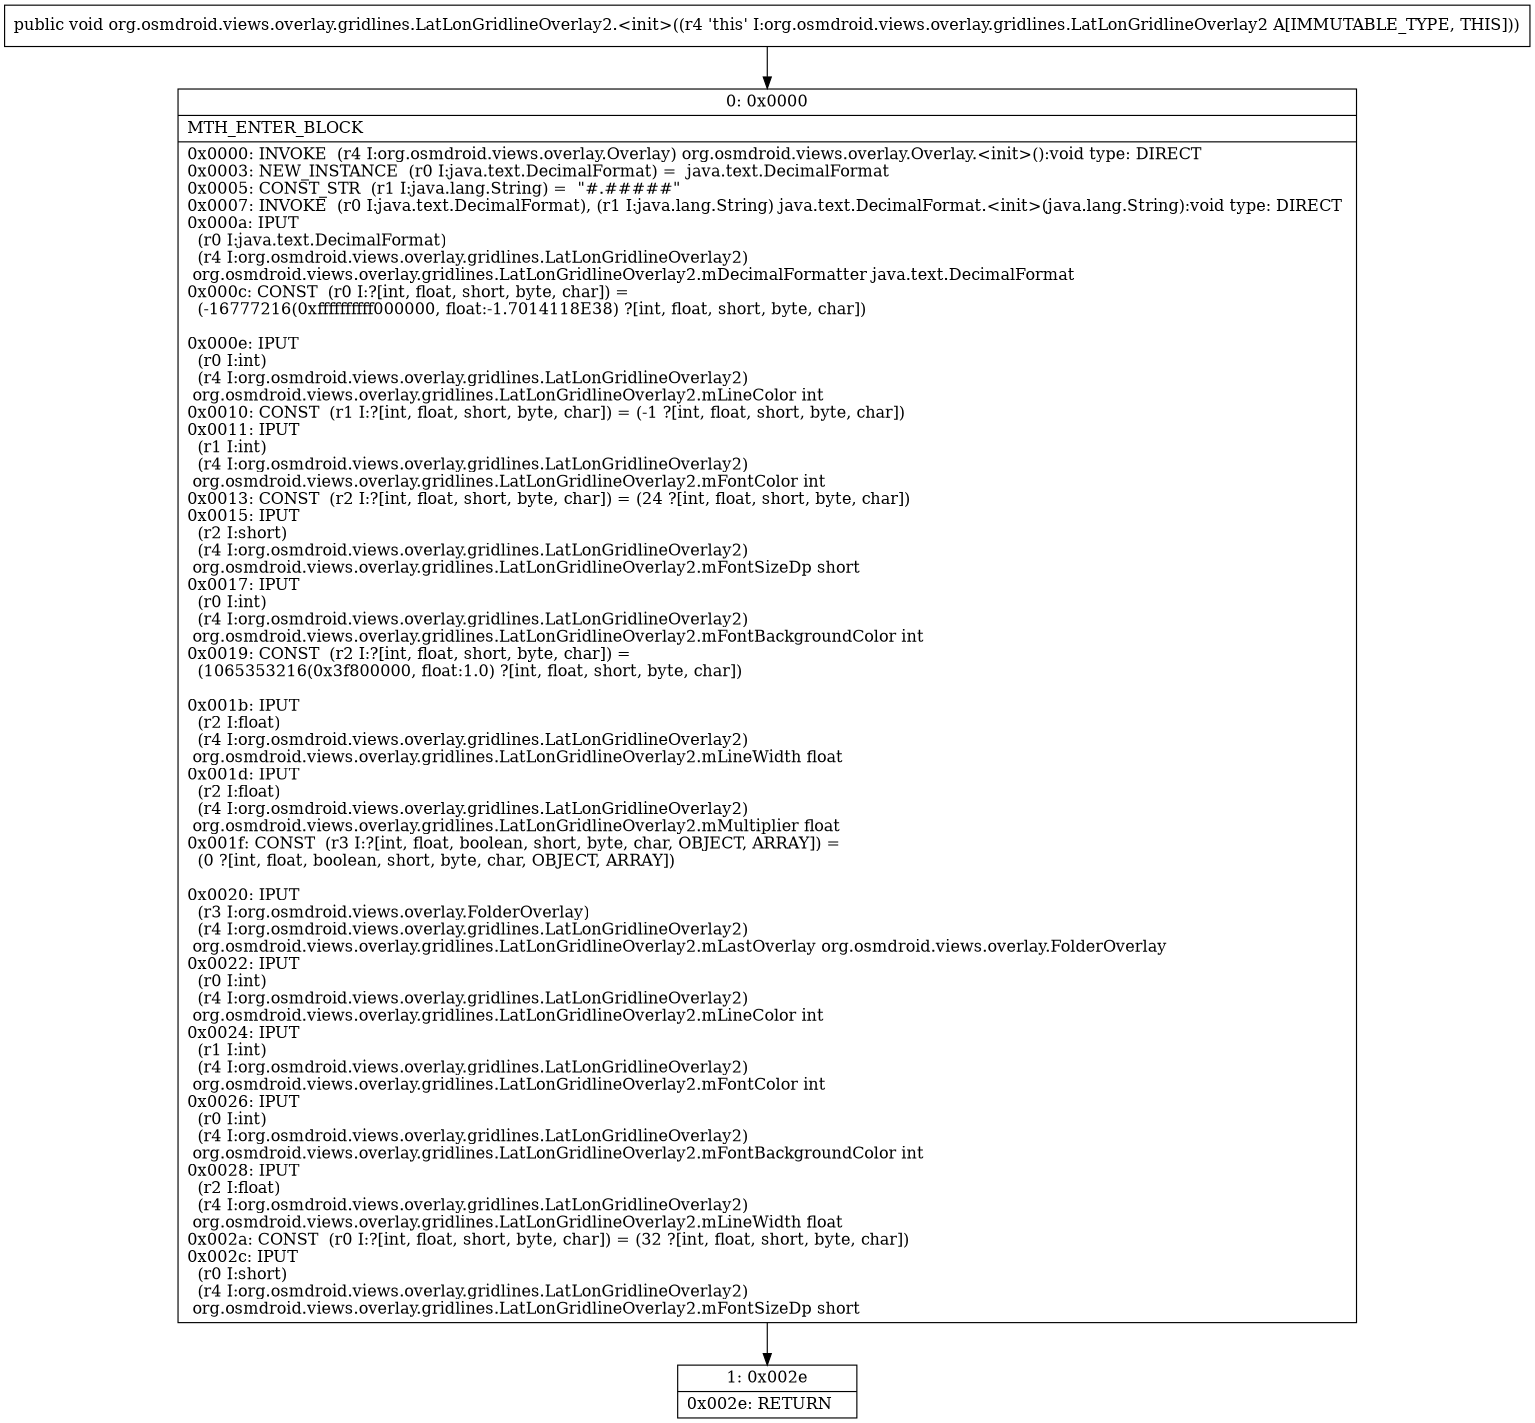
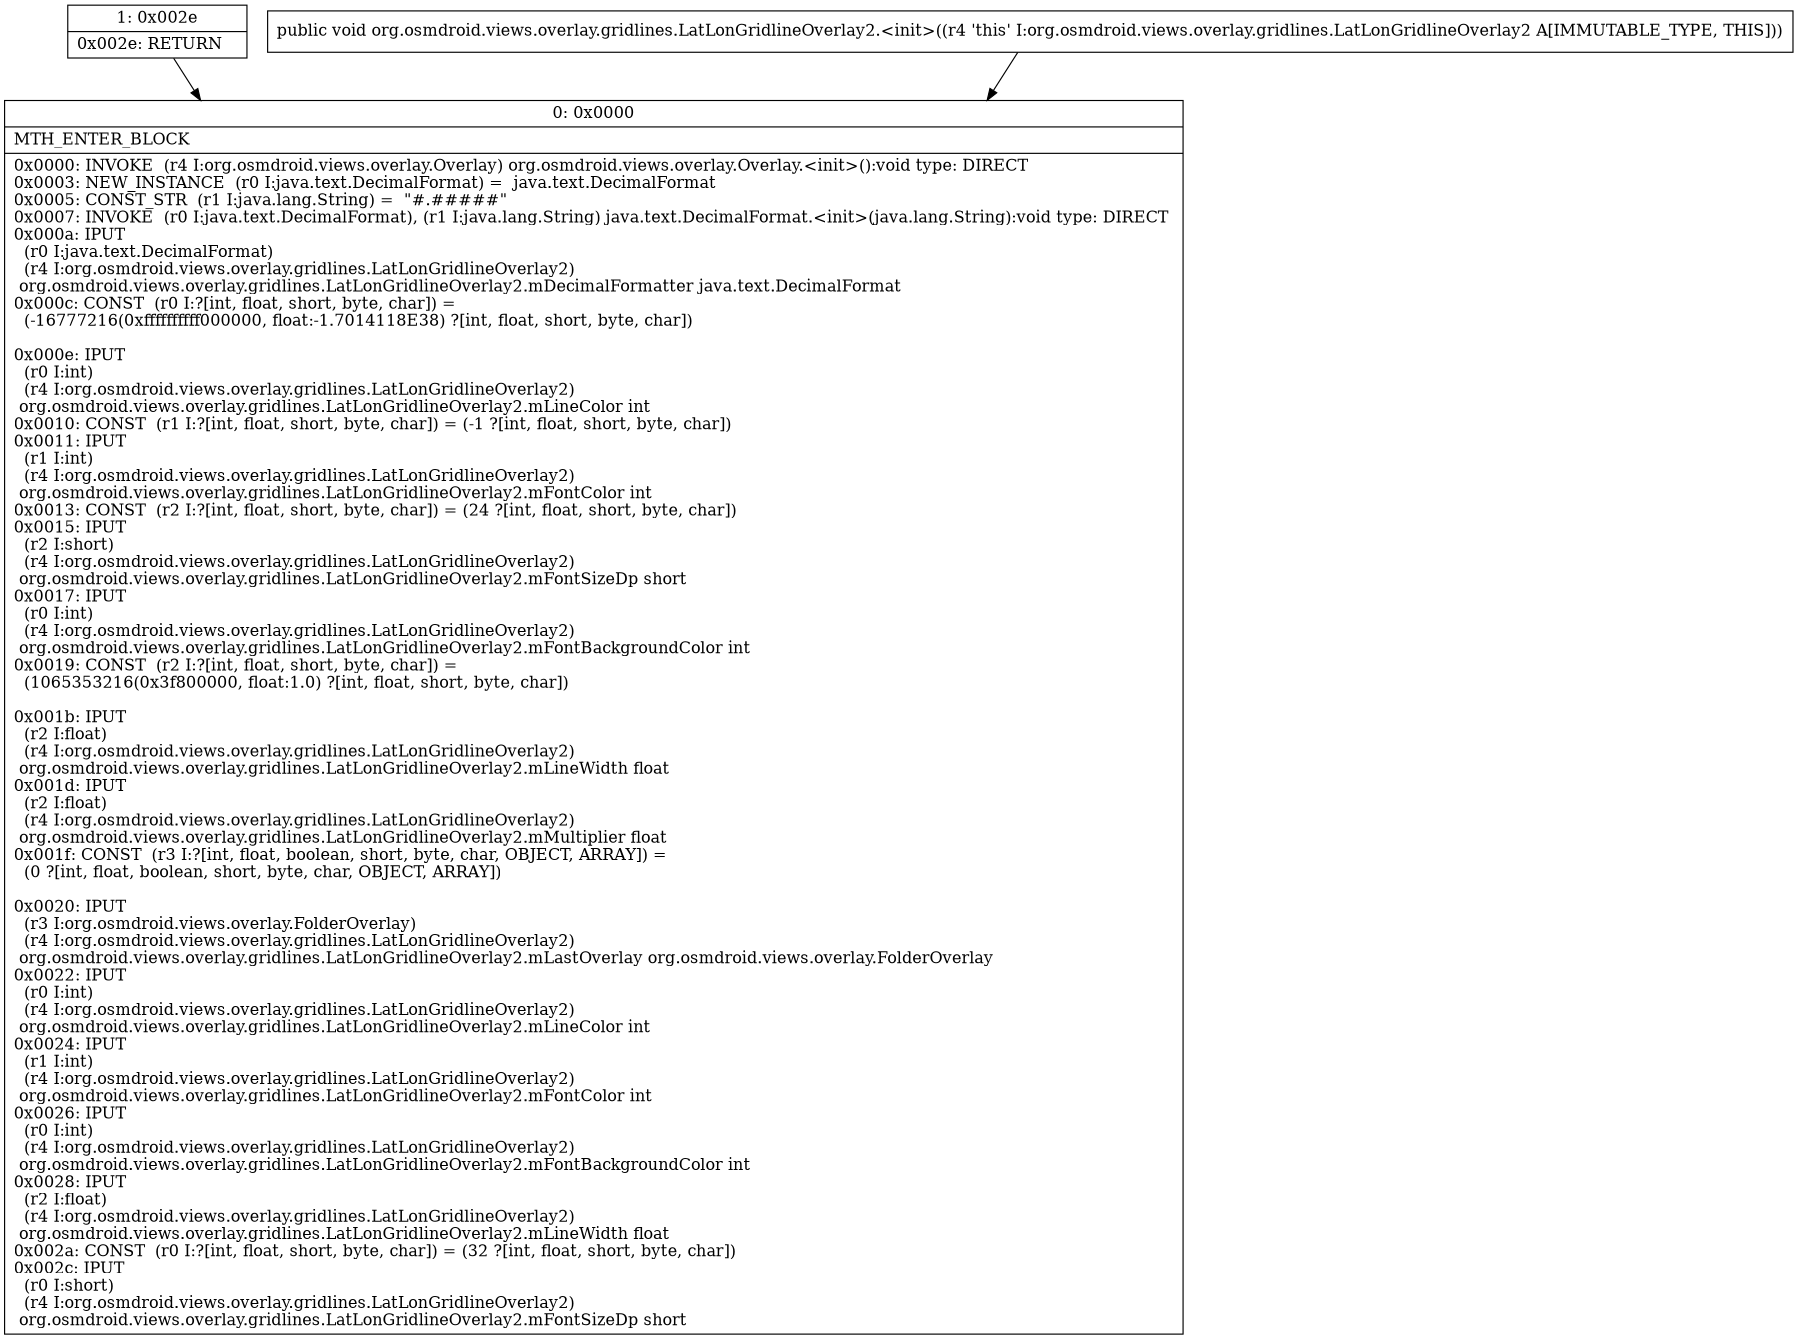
(767, 1338) -> (184, 74)
